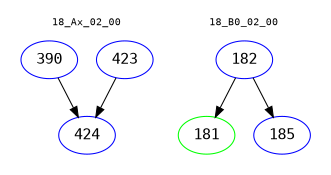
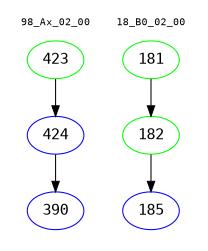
(87, 23) -> (56, 23)
(125, 60) -> (56, 60)
(244, 60) -> (151, 135)
(66, 93) -> (56, 168)
(228, 93) -> (151, 92)
